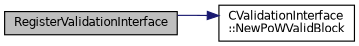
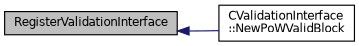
(192, 15) -> (204, 31)
